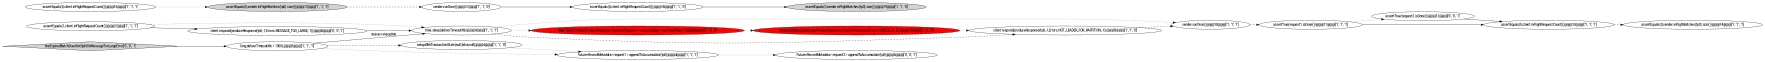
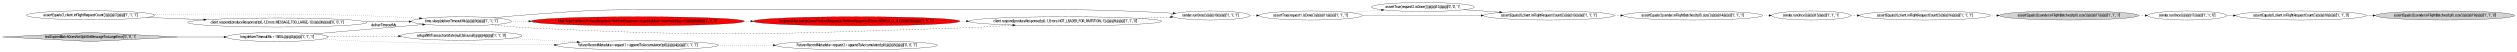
none -> (1811, 16)
(833, 19) -> (833, 10)
